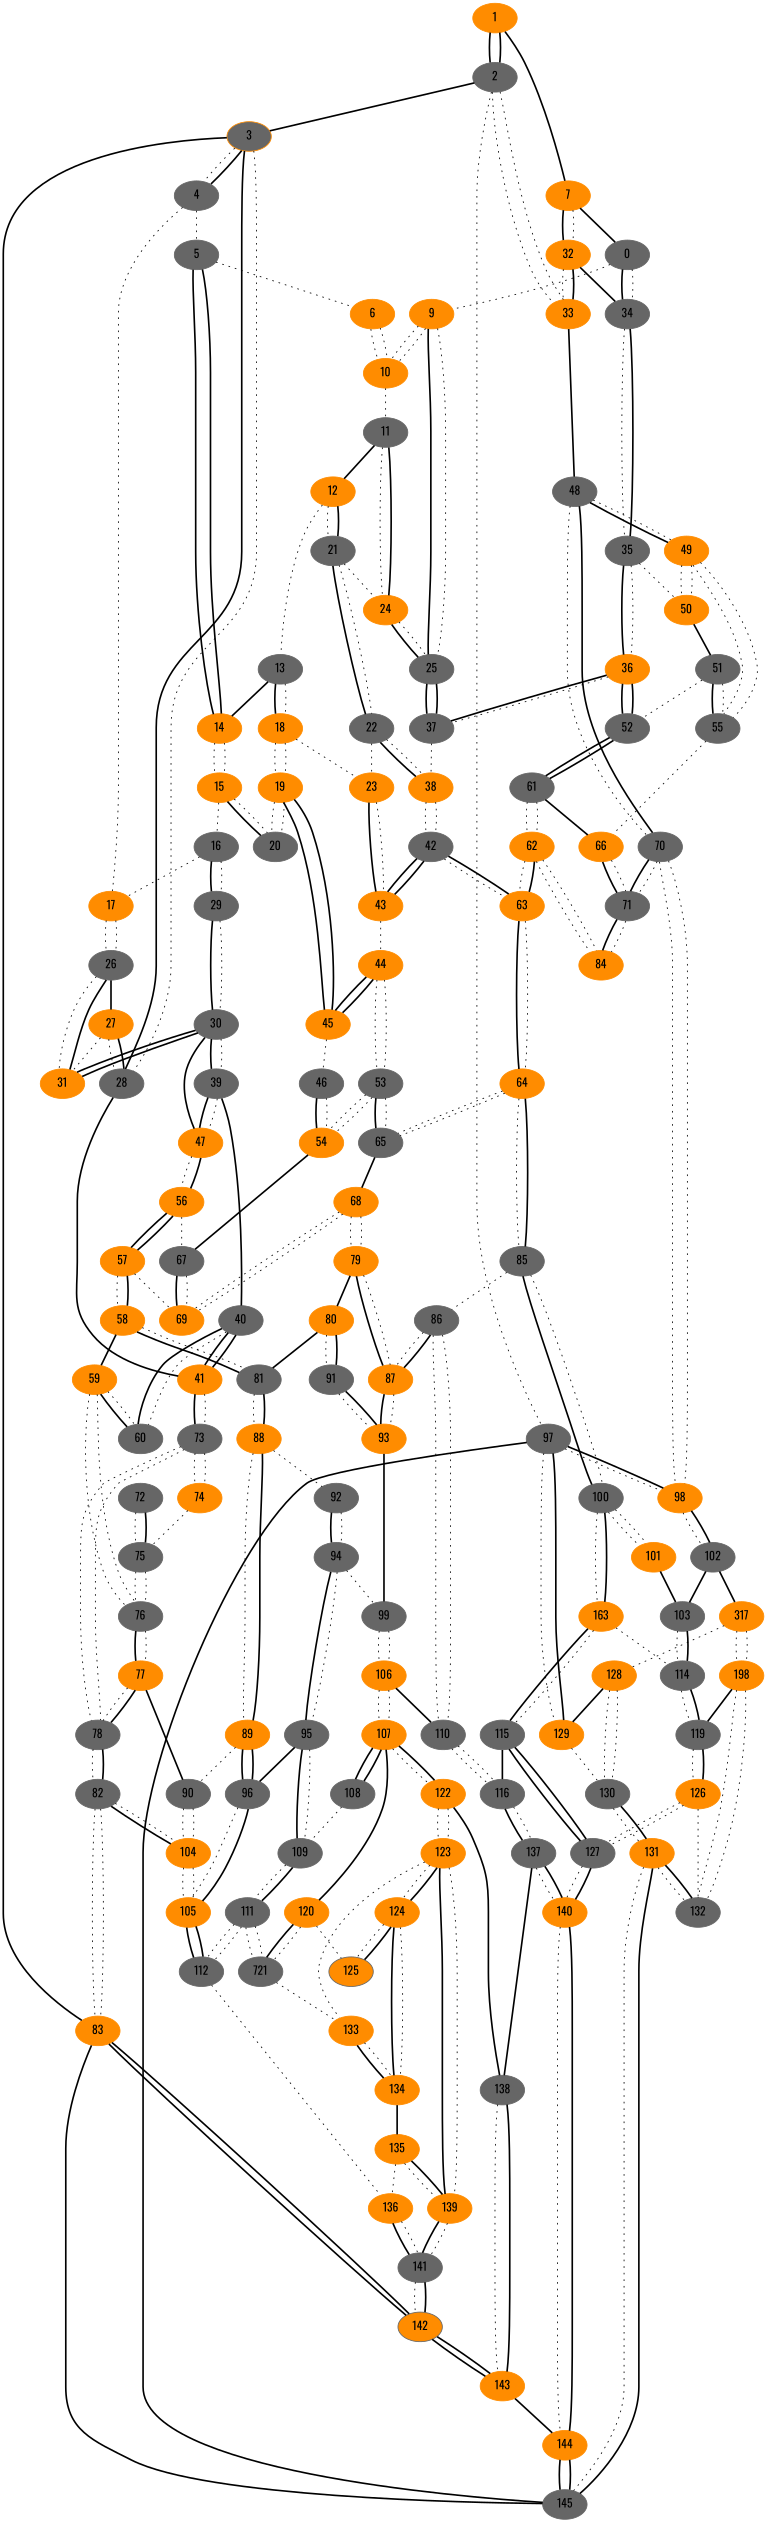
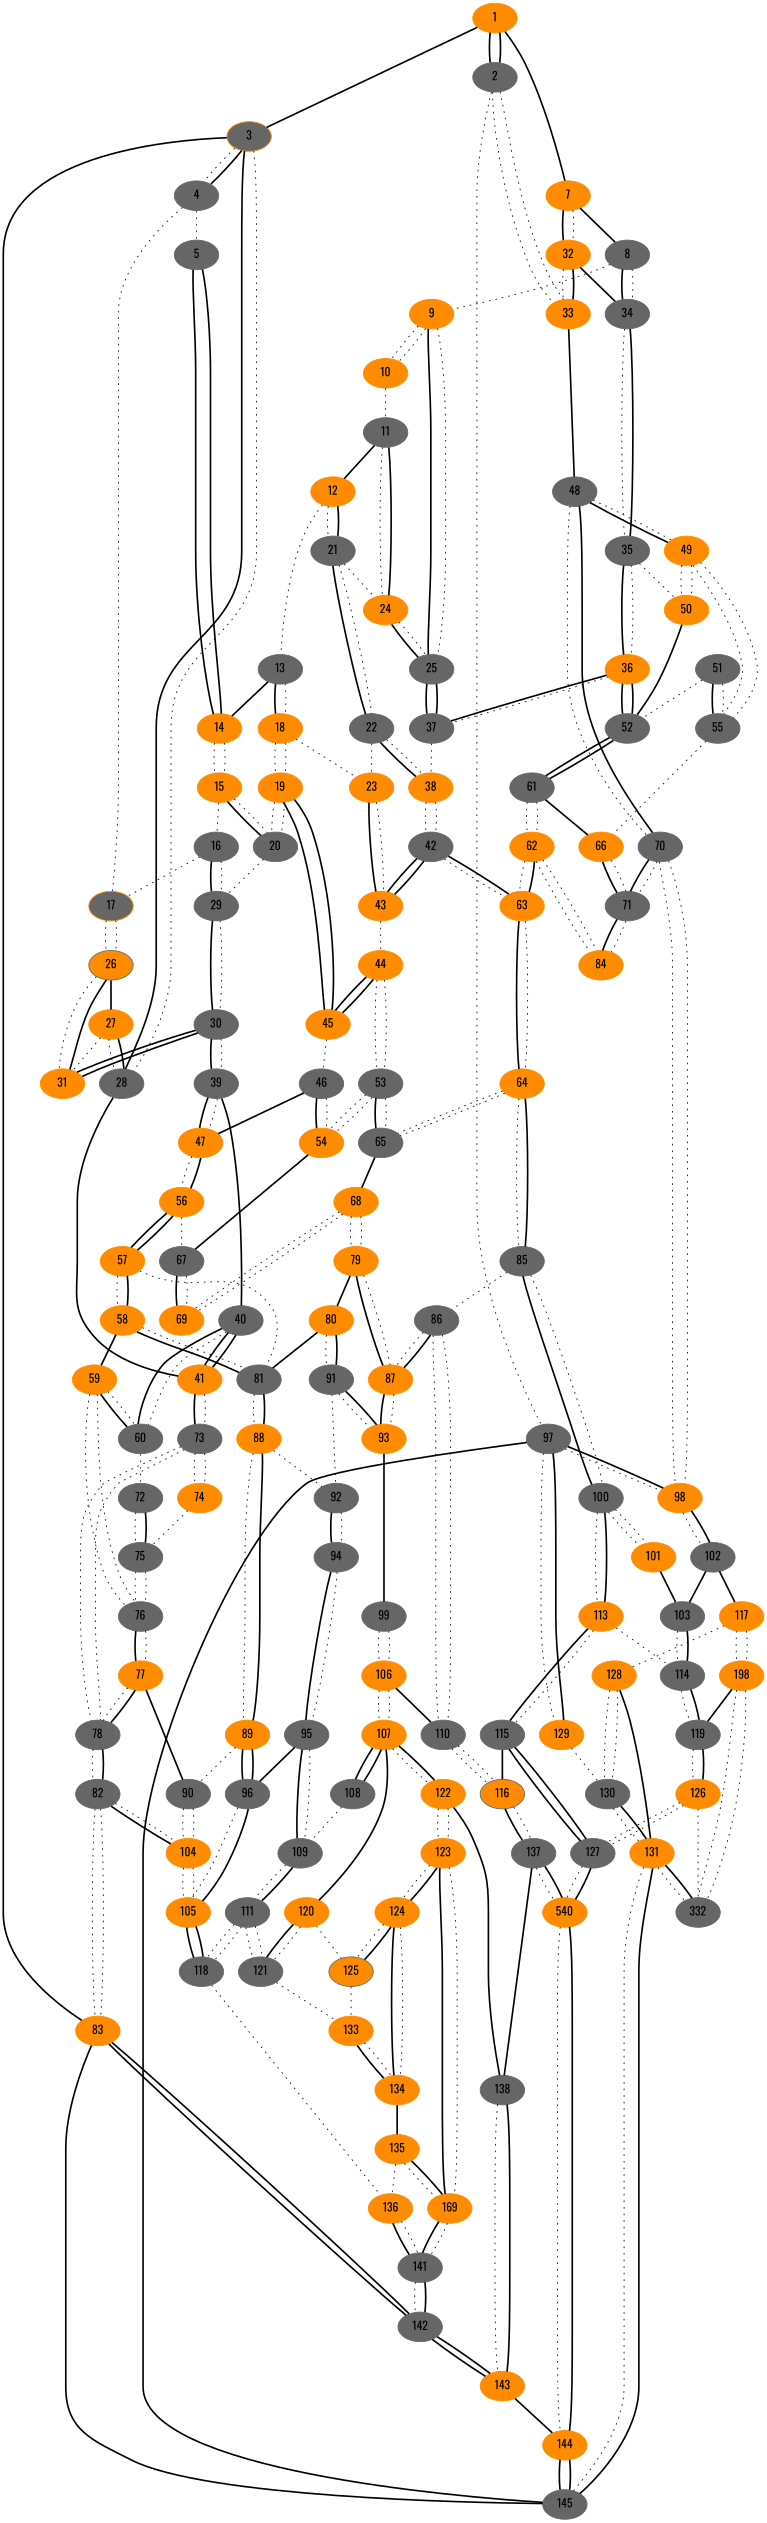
(372, 107) -> (372, 77)
(627, 255) -> (627, 255)
(372, 314) -> none
(702, 640) -> (663, 672)
none -> (246, 876)
(111, 906) -> (111, 906)
(111, 965) -> (111, 965)
(185, 1081) -> (261, 1113)
(152, 1291) -> (249, 1288)
none -> (334, 1439)
none -> (141, 1469)
(360, 1587) -> none
(601, 1616) -> (601, 1616)
(742, 1616) -> (742, 1616)
(588, 1705) -> (639, 1763)
(502, 1794) -> (502, 1794)
(565, 1912) -> (565, 1912)
(698, 1912) -> (698, 1912)
(340, 1924) -> (351, 2001)
(201, 1972) -> (201, 1972)
(261, 1972) -> (261, 1972)
(450, 2208) -> (450, 2208)
(420, 2327) -> (420, 2327)
